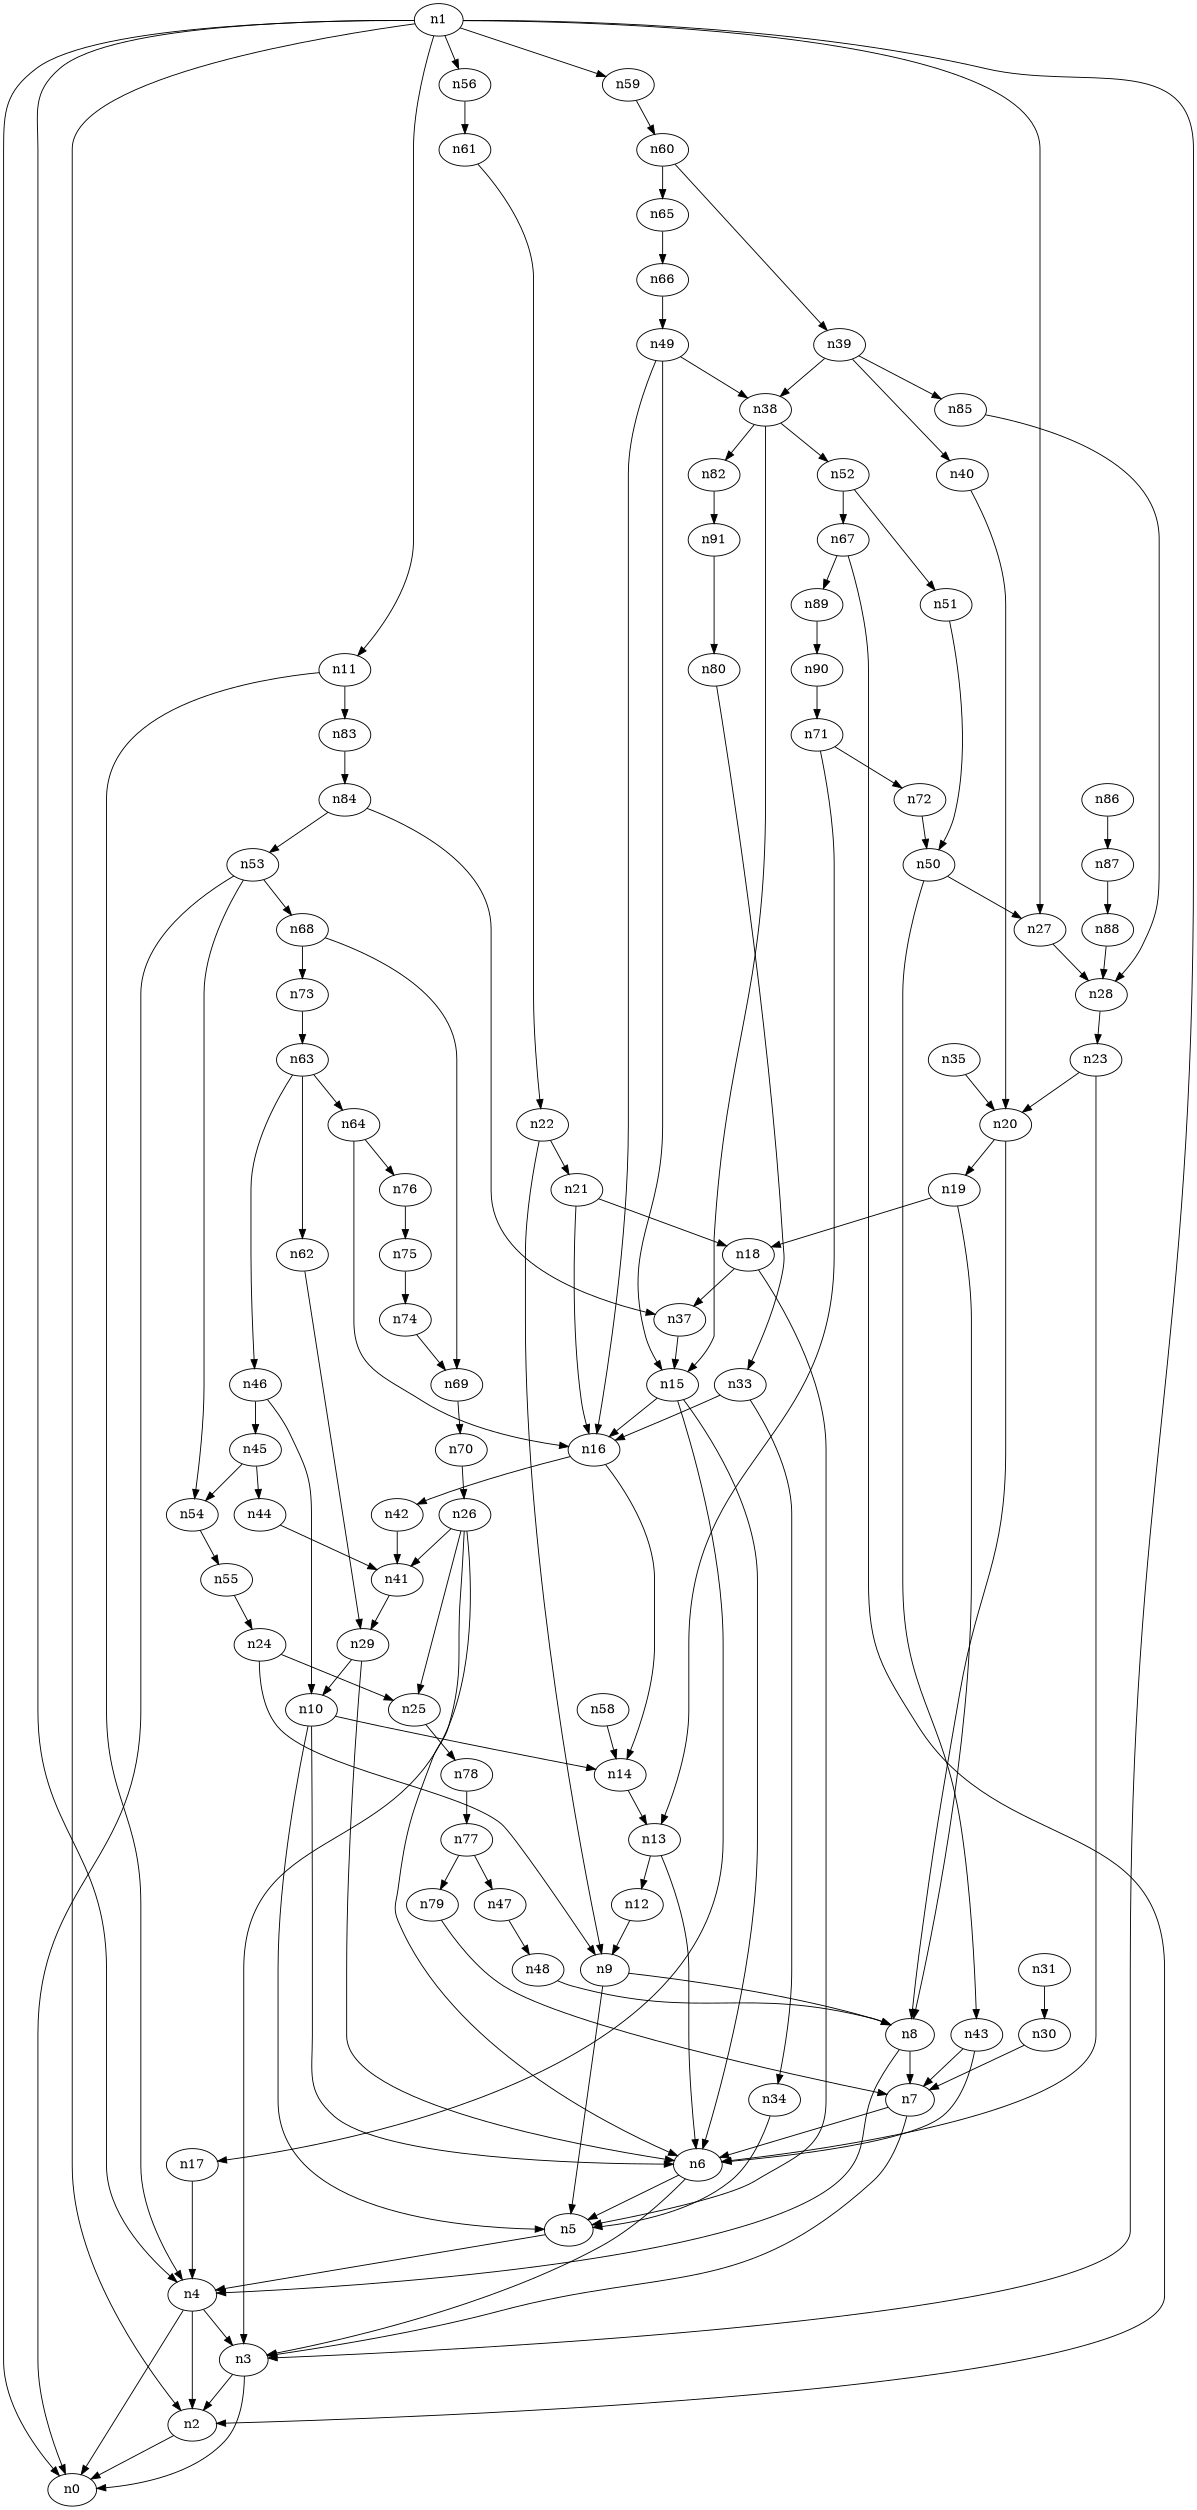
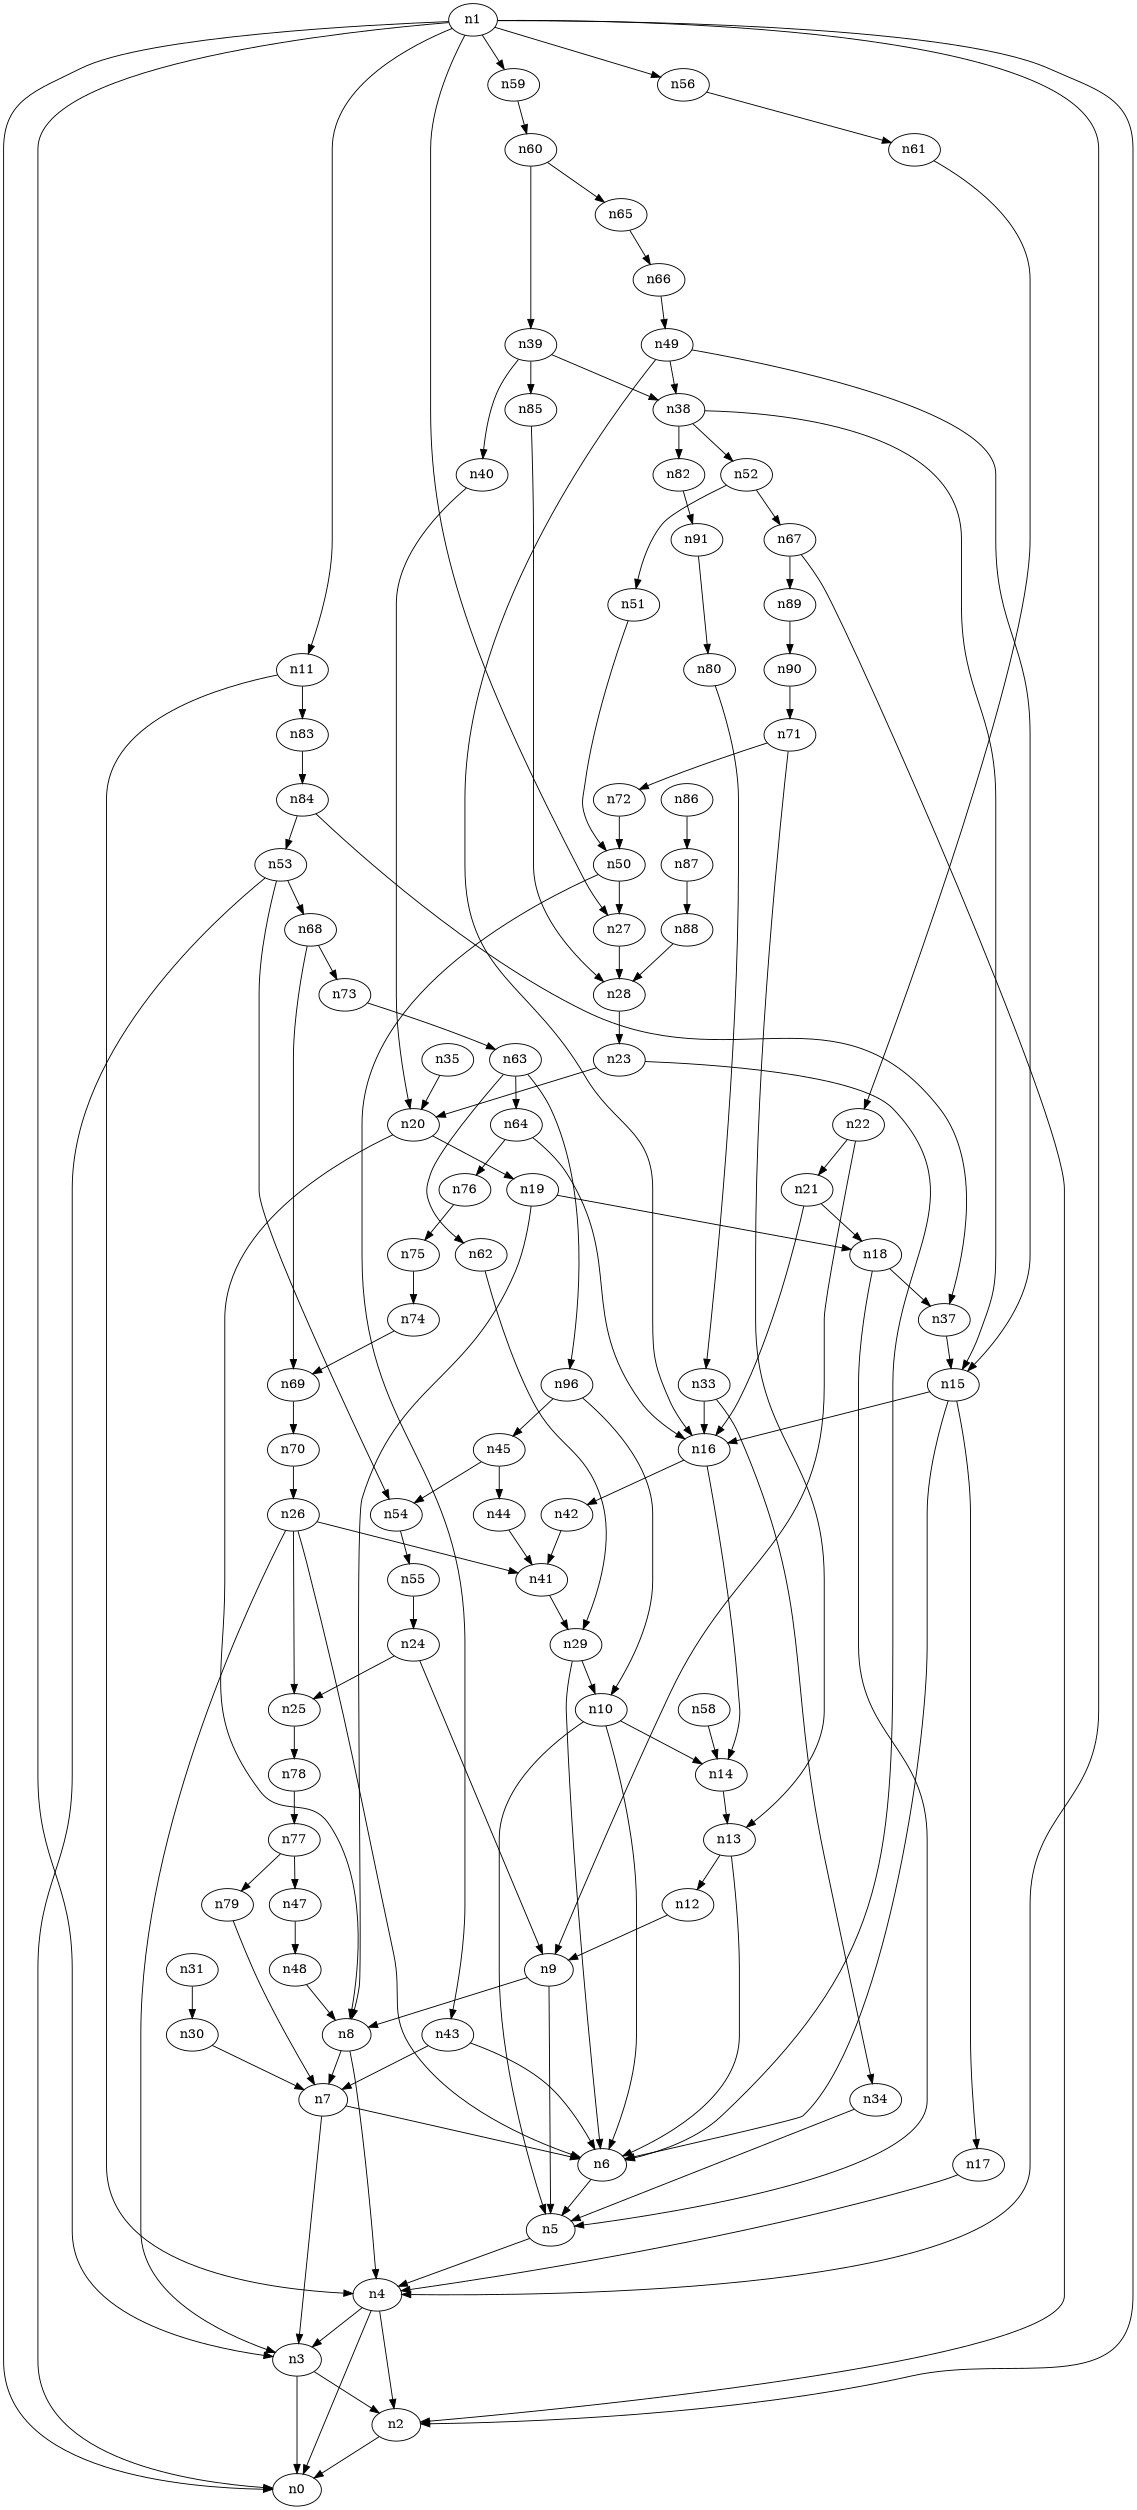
(255, 1385) -> (567, 1385)
(494, 2294) -> none
